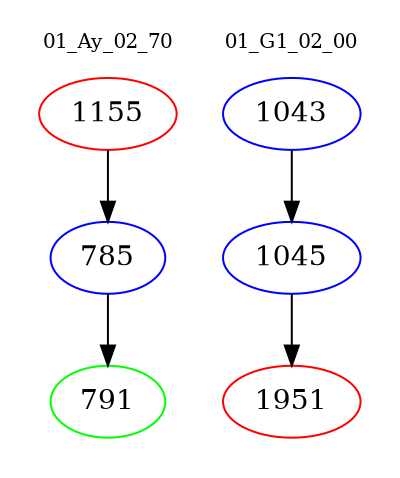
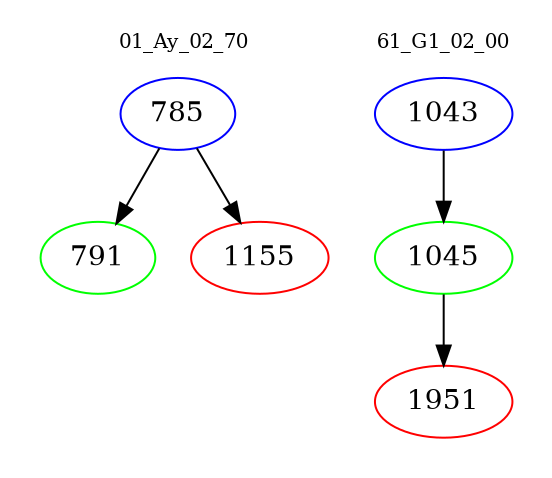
(292, 43) -> (444, 43)
(108, 176) -> (214, 177)
(292, 258) -> (444, 258)
